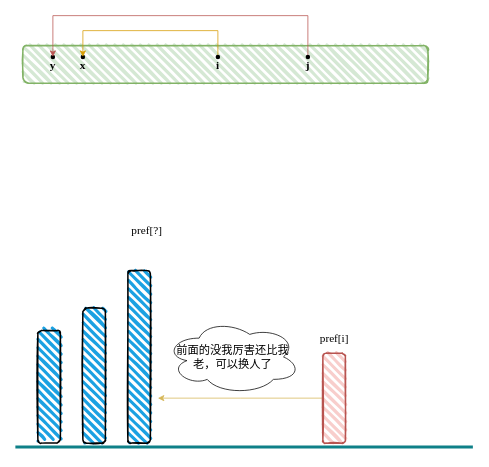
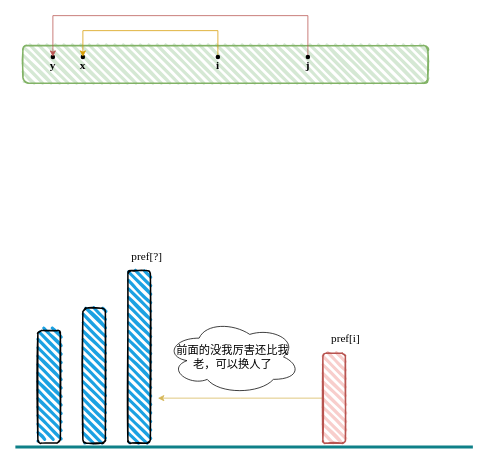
(147, 229) -> (147, 255)
(334, 338) -> (345, 338)
